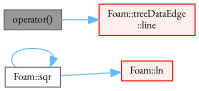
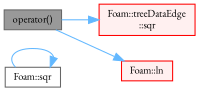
(147, 20) -> (147, 20)
(86, 74) -> (85, 43)
